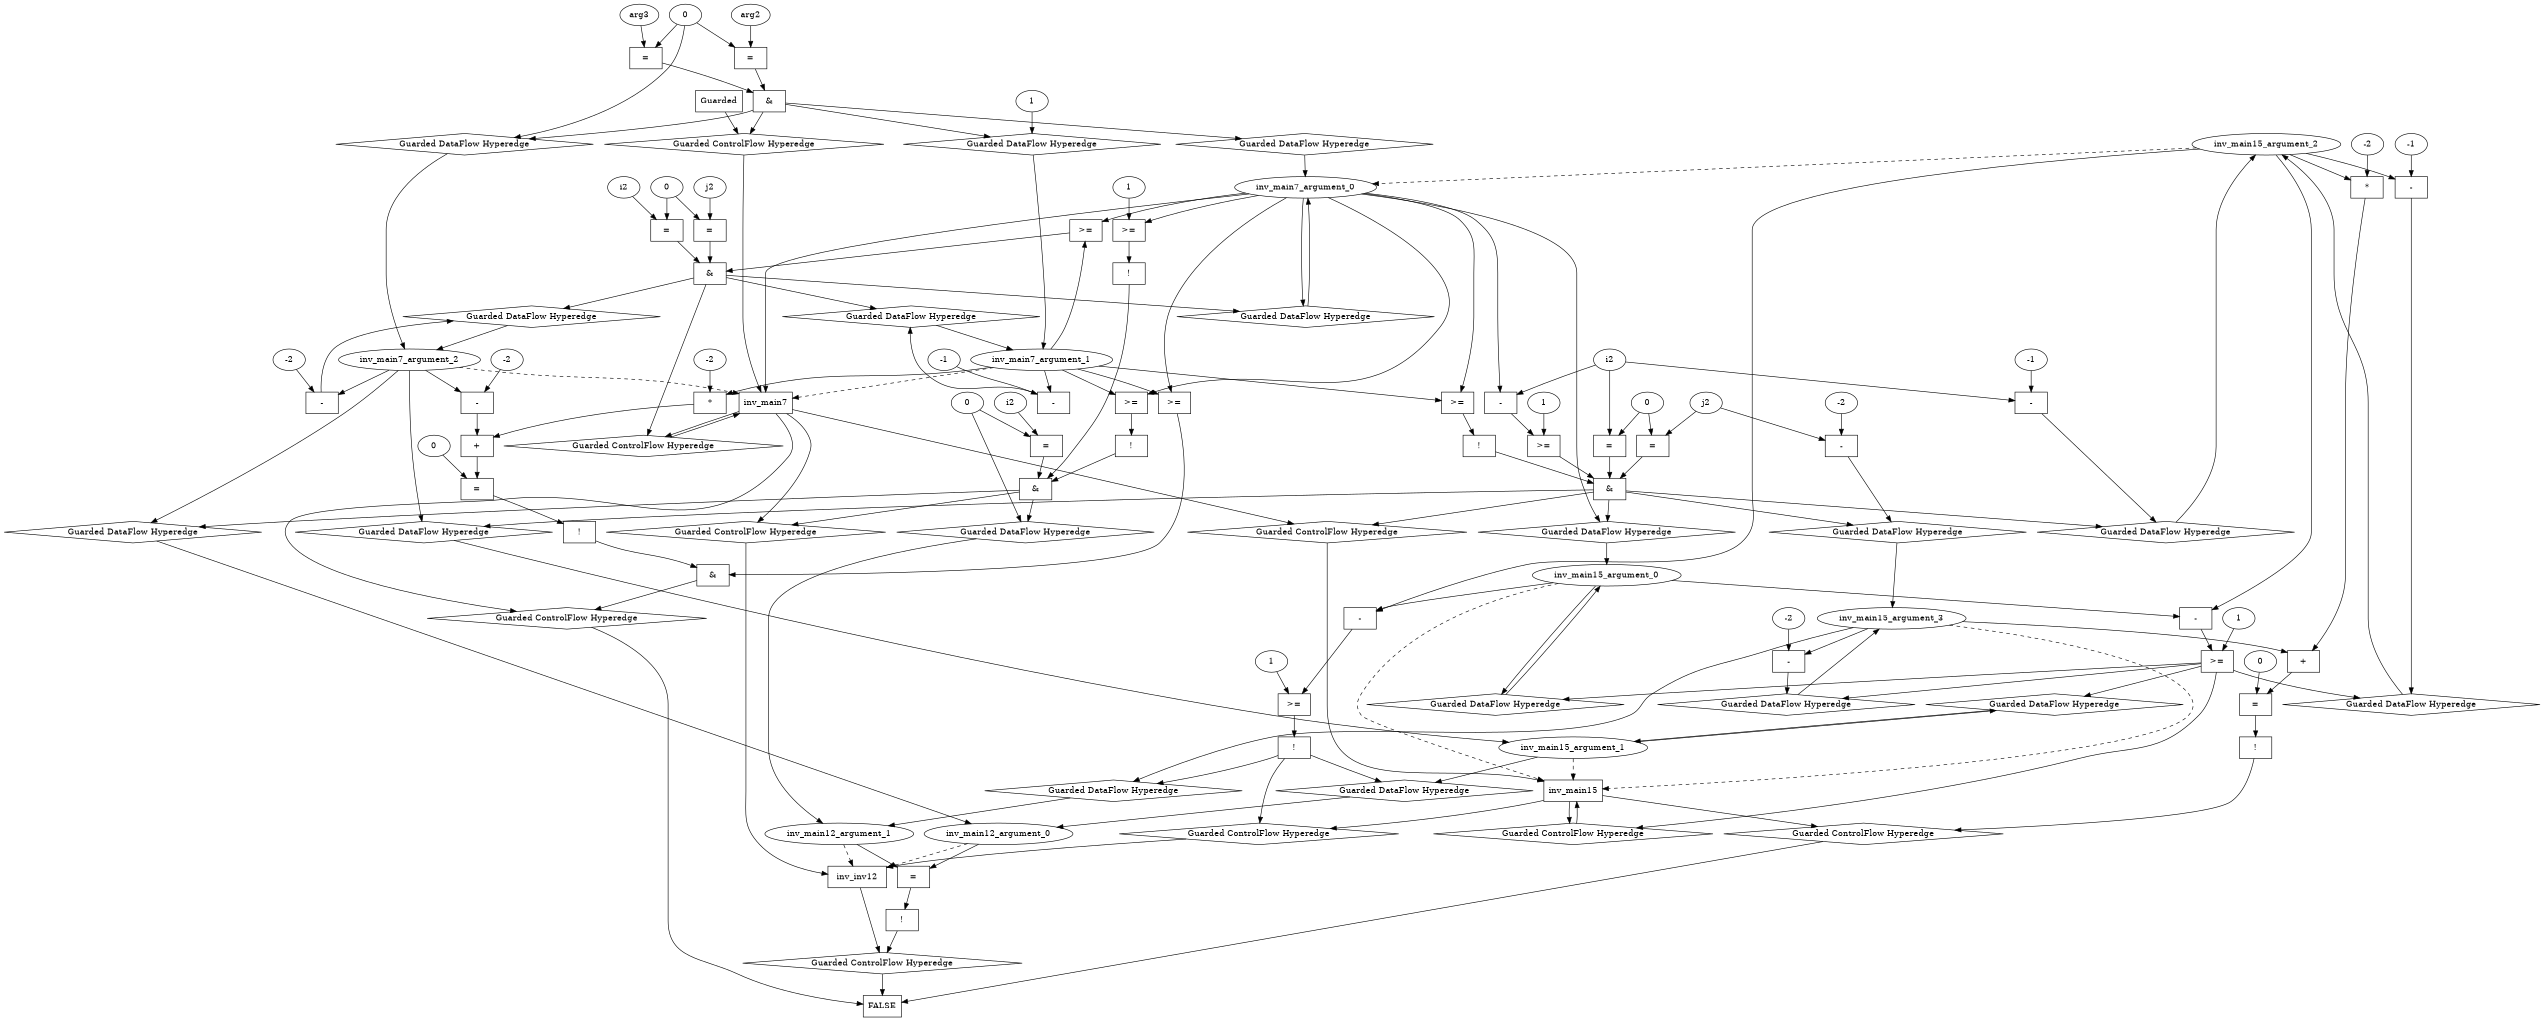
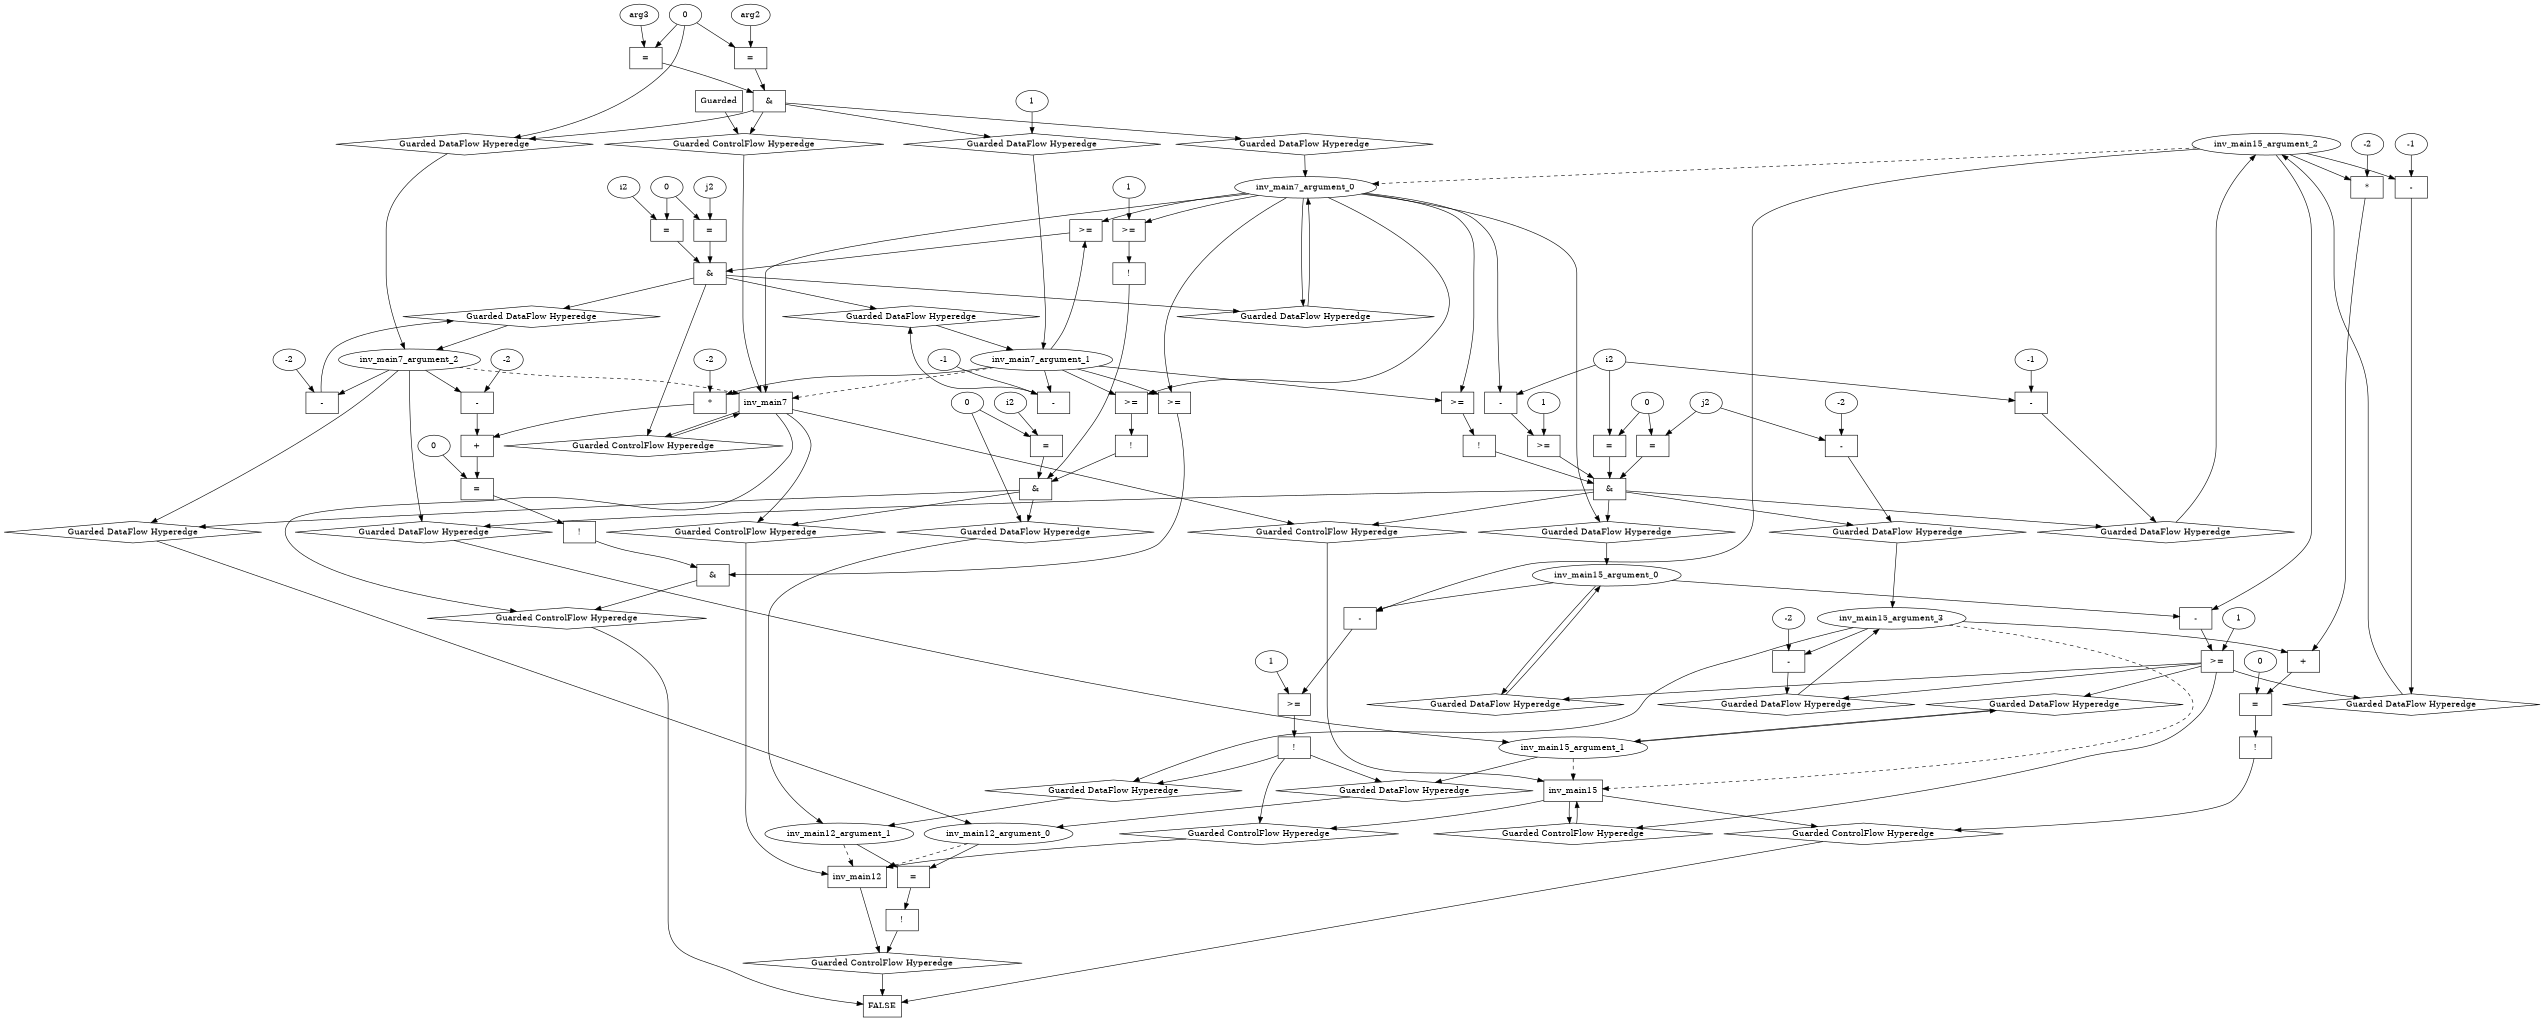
(1367, 686) -> none
(857, 877) -> (857, 877)
